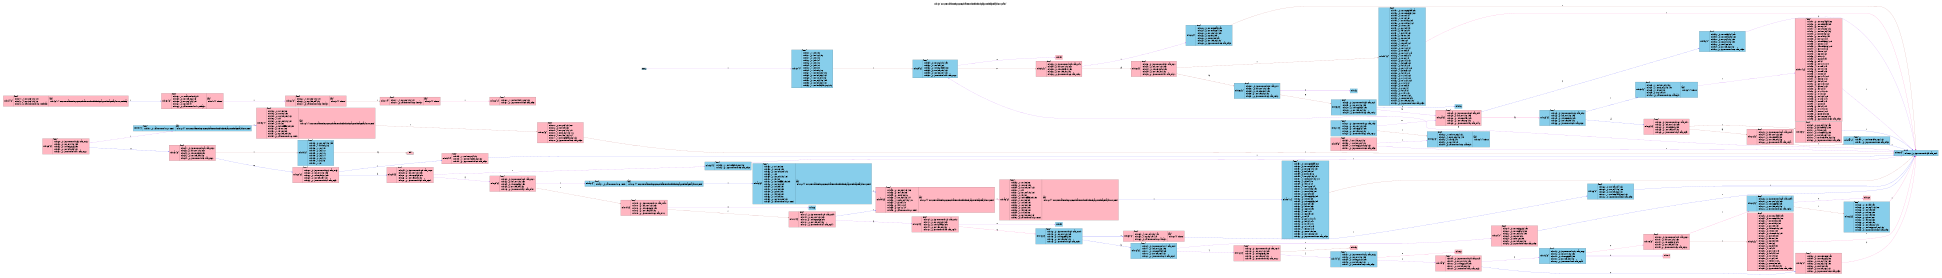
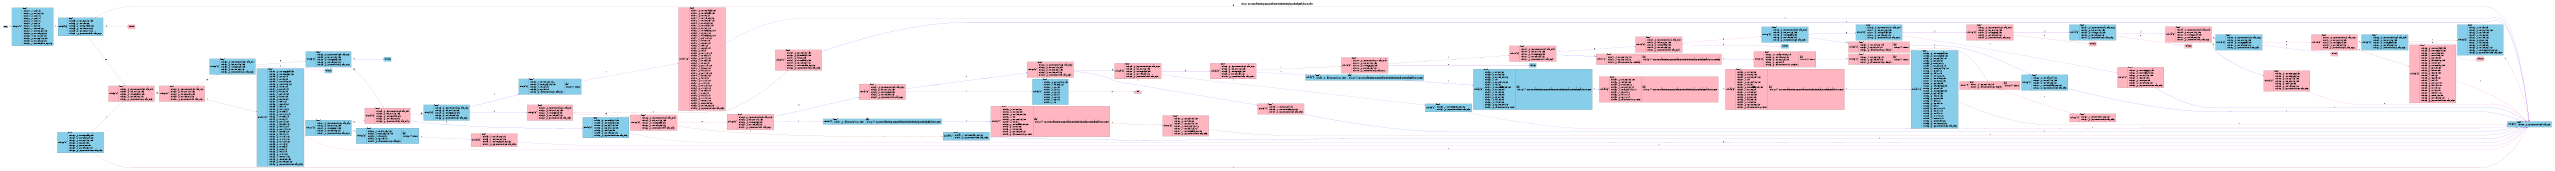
(1134, 57) -> (107, 117)
none -> (702, 122)
(1402, 142) -> (445, 138)
(855, 213) -> (1576, 56)
